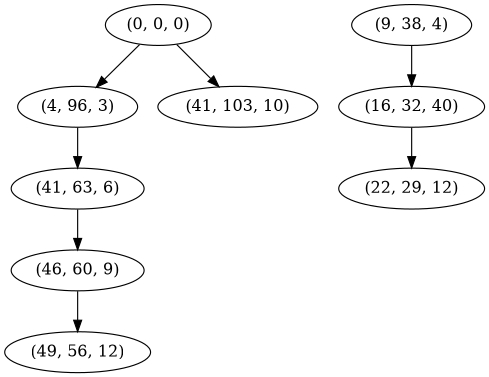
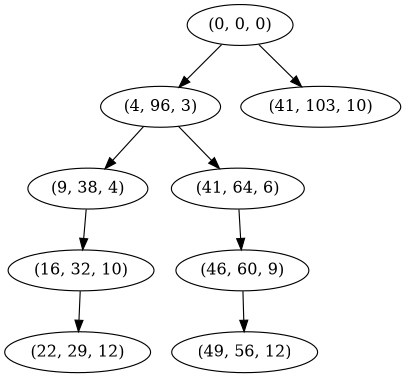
(412, 107) -> (81, 270)
none -> (128, 144)
(78, 189) -> (238, 189)
